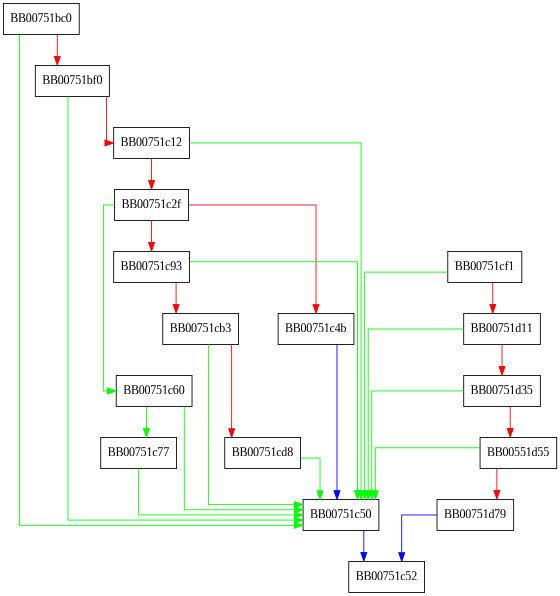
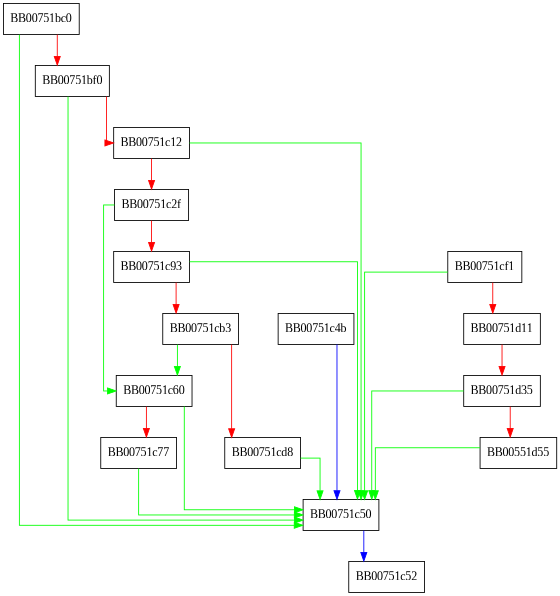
(302, 205) -> none
(374, 329) -> none
(146, 418) -> (146, 418)
(208, 468) -> (177, 356)
(475, 515) -> none
